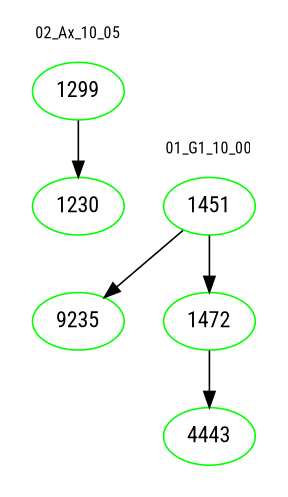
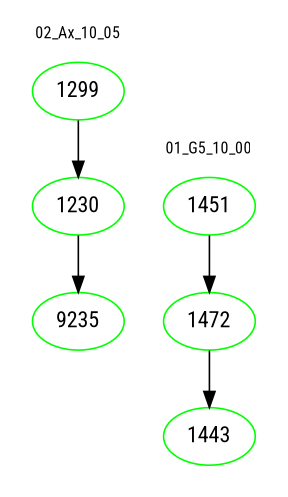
(209, 149) -> (209, 149)
(161, 249) -> (78, 256)
(209, 436) -> (209, 436)
